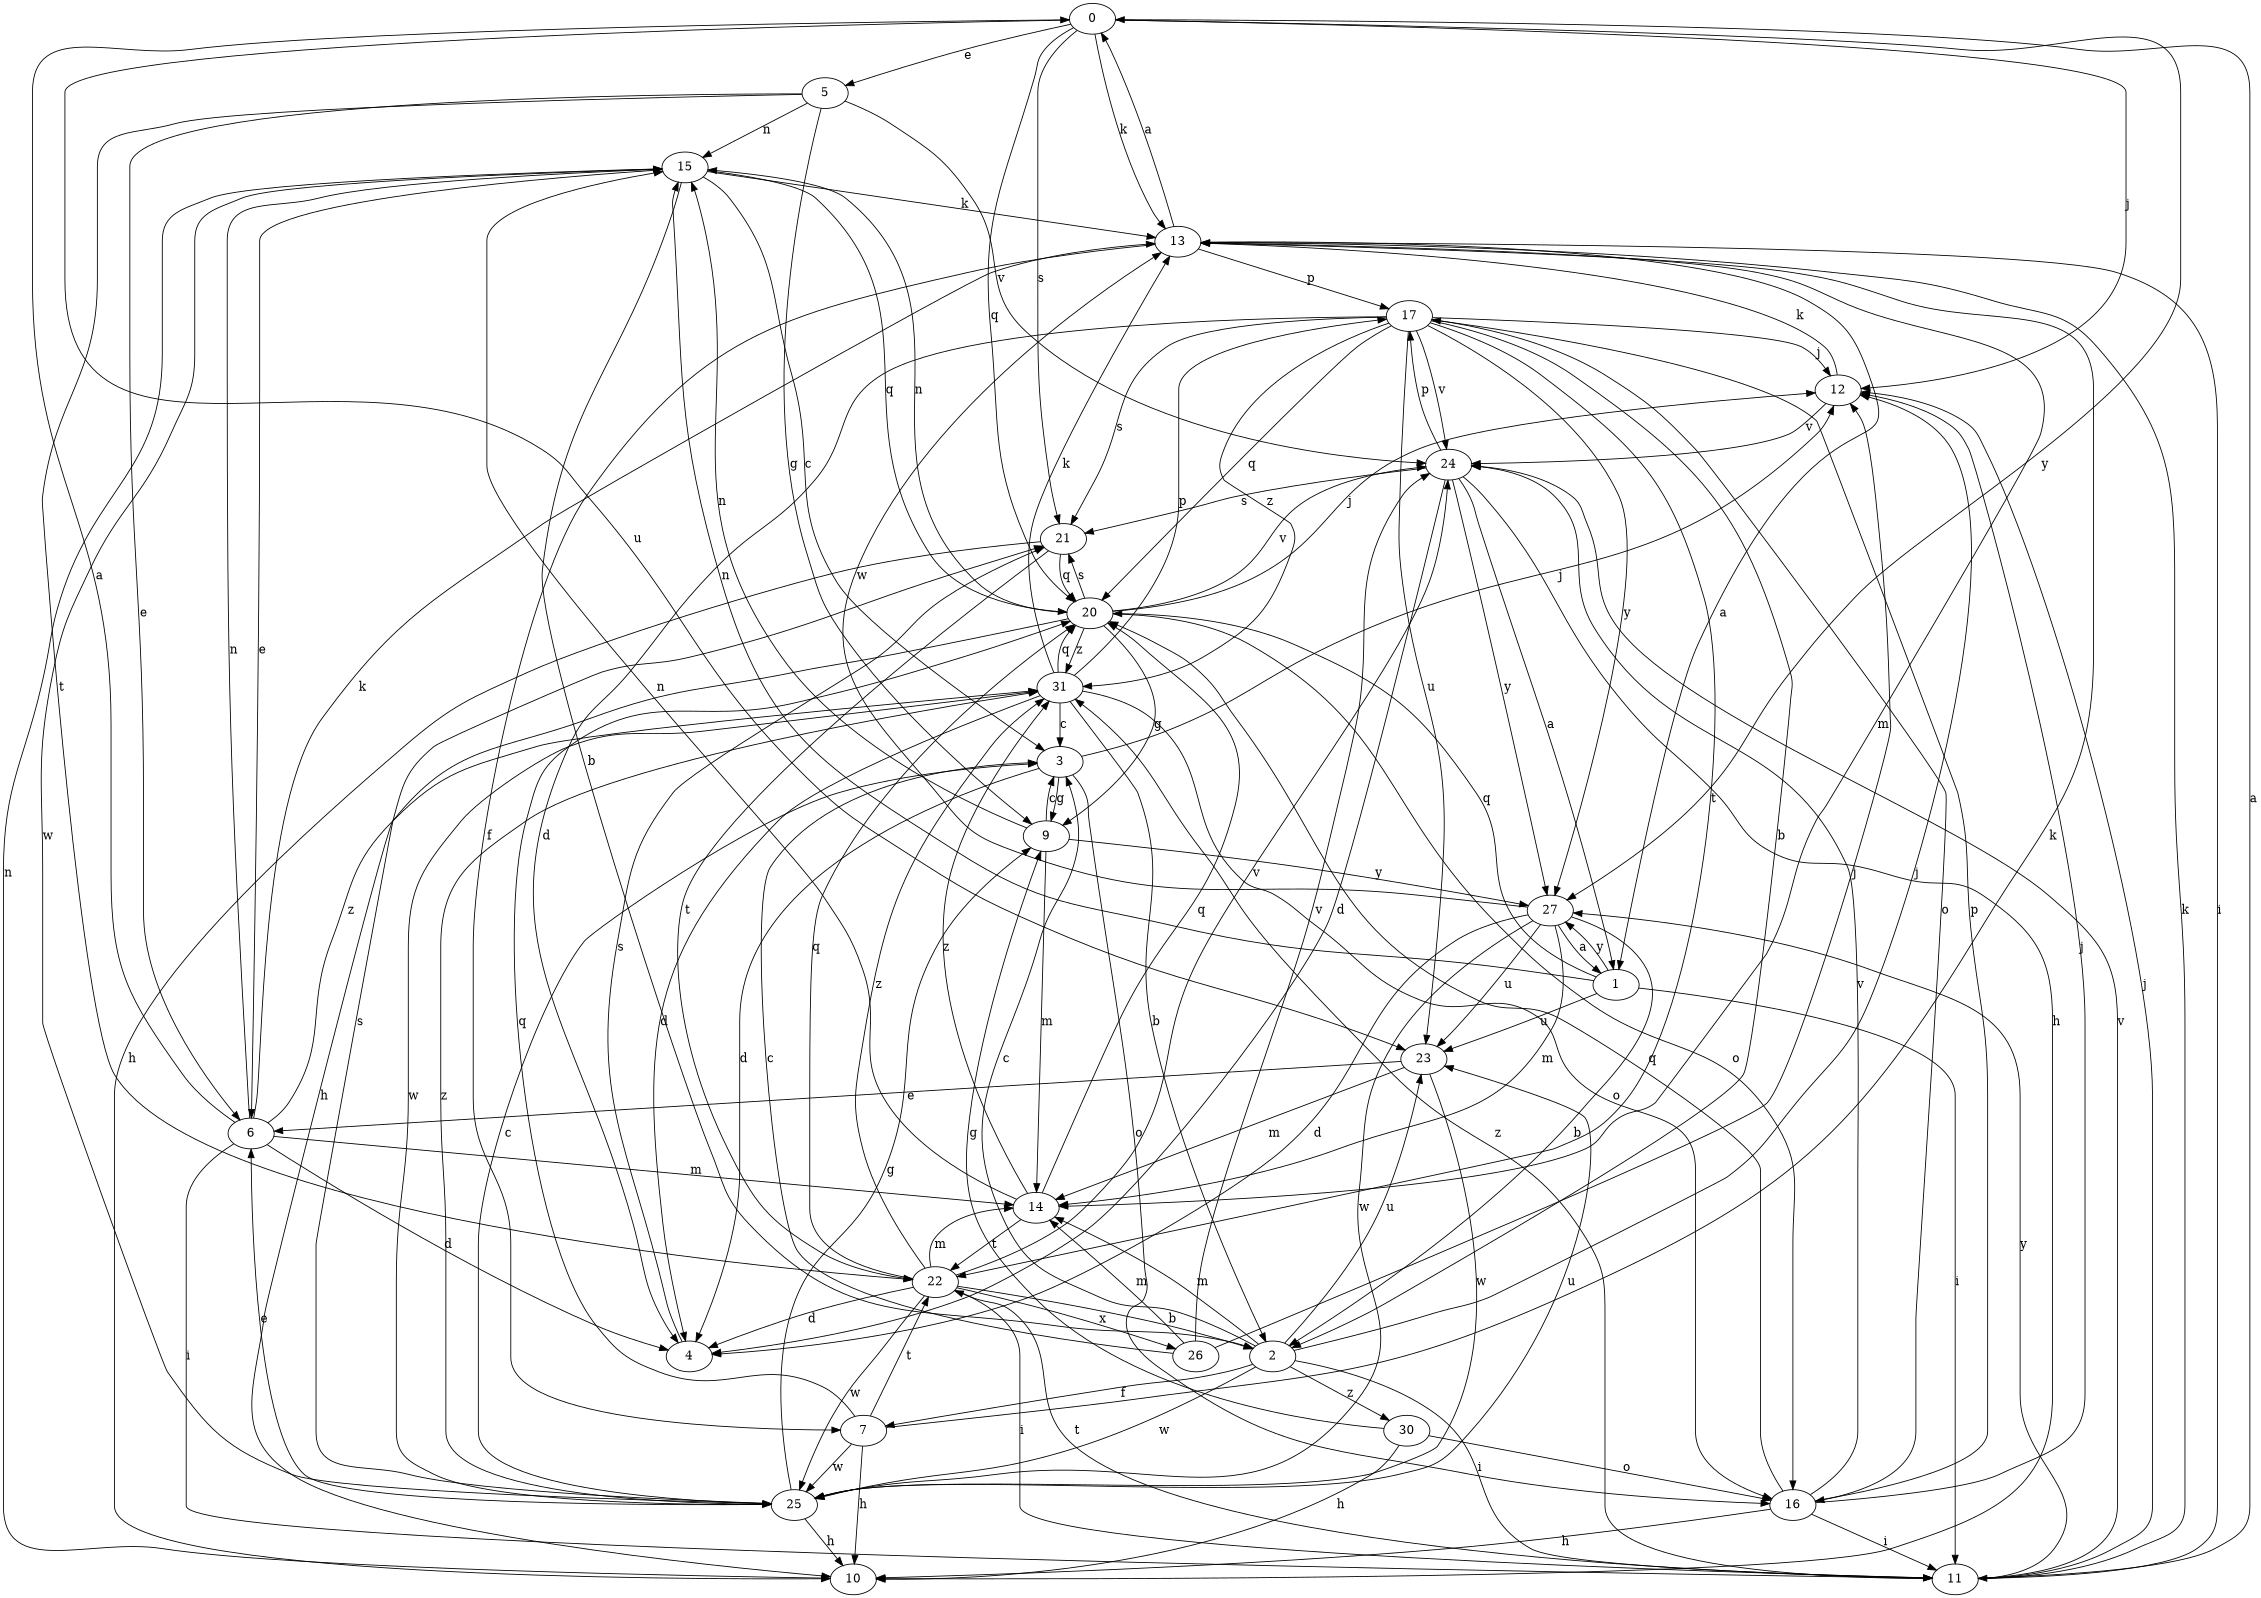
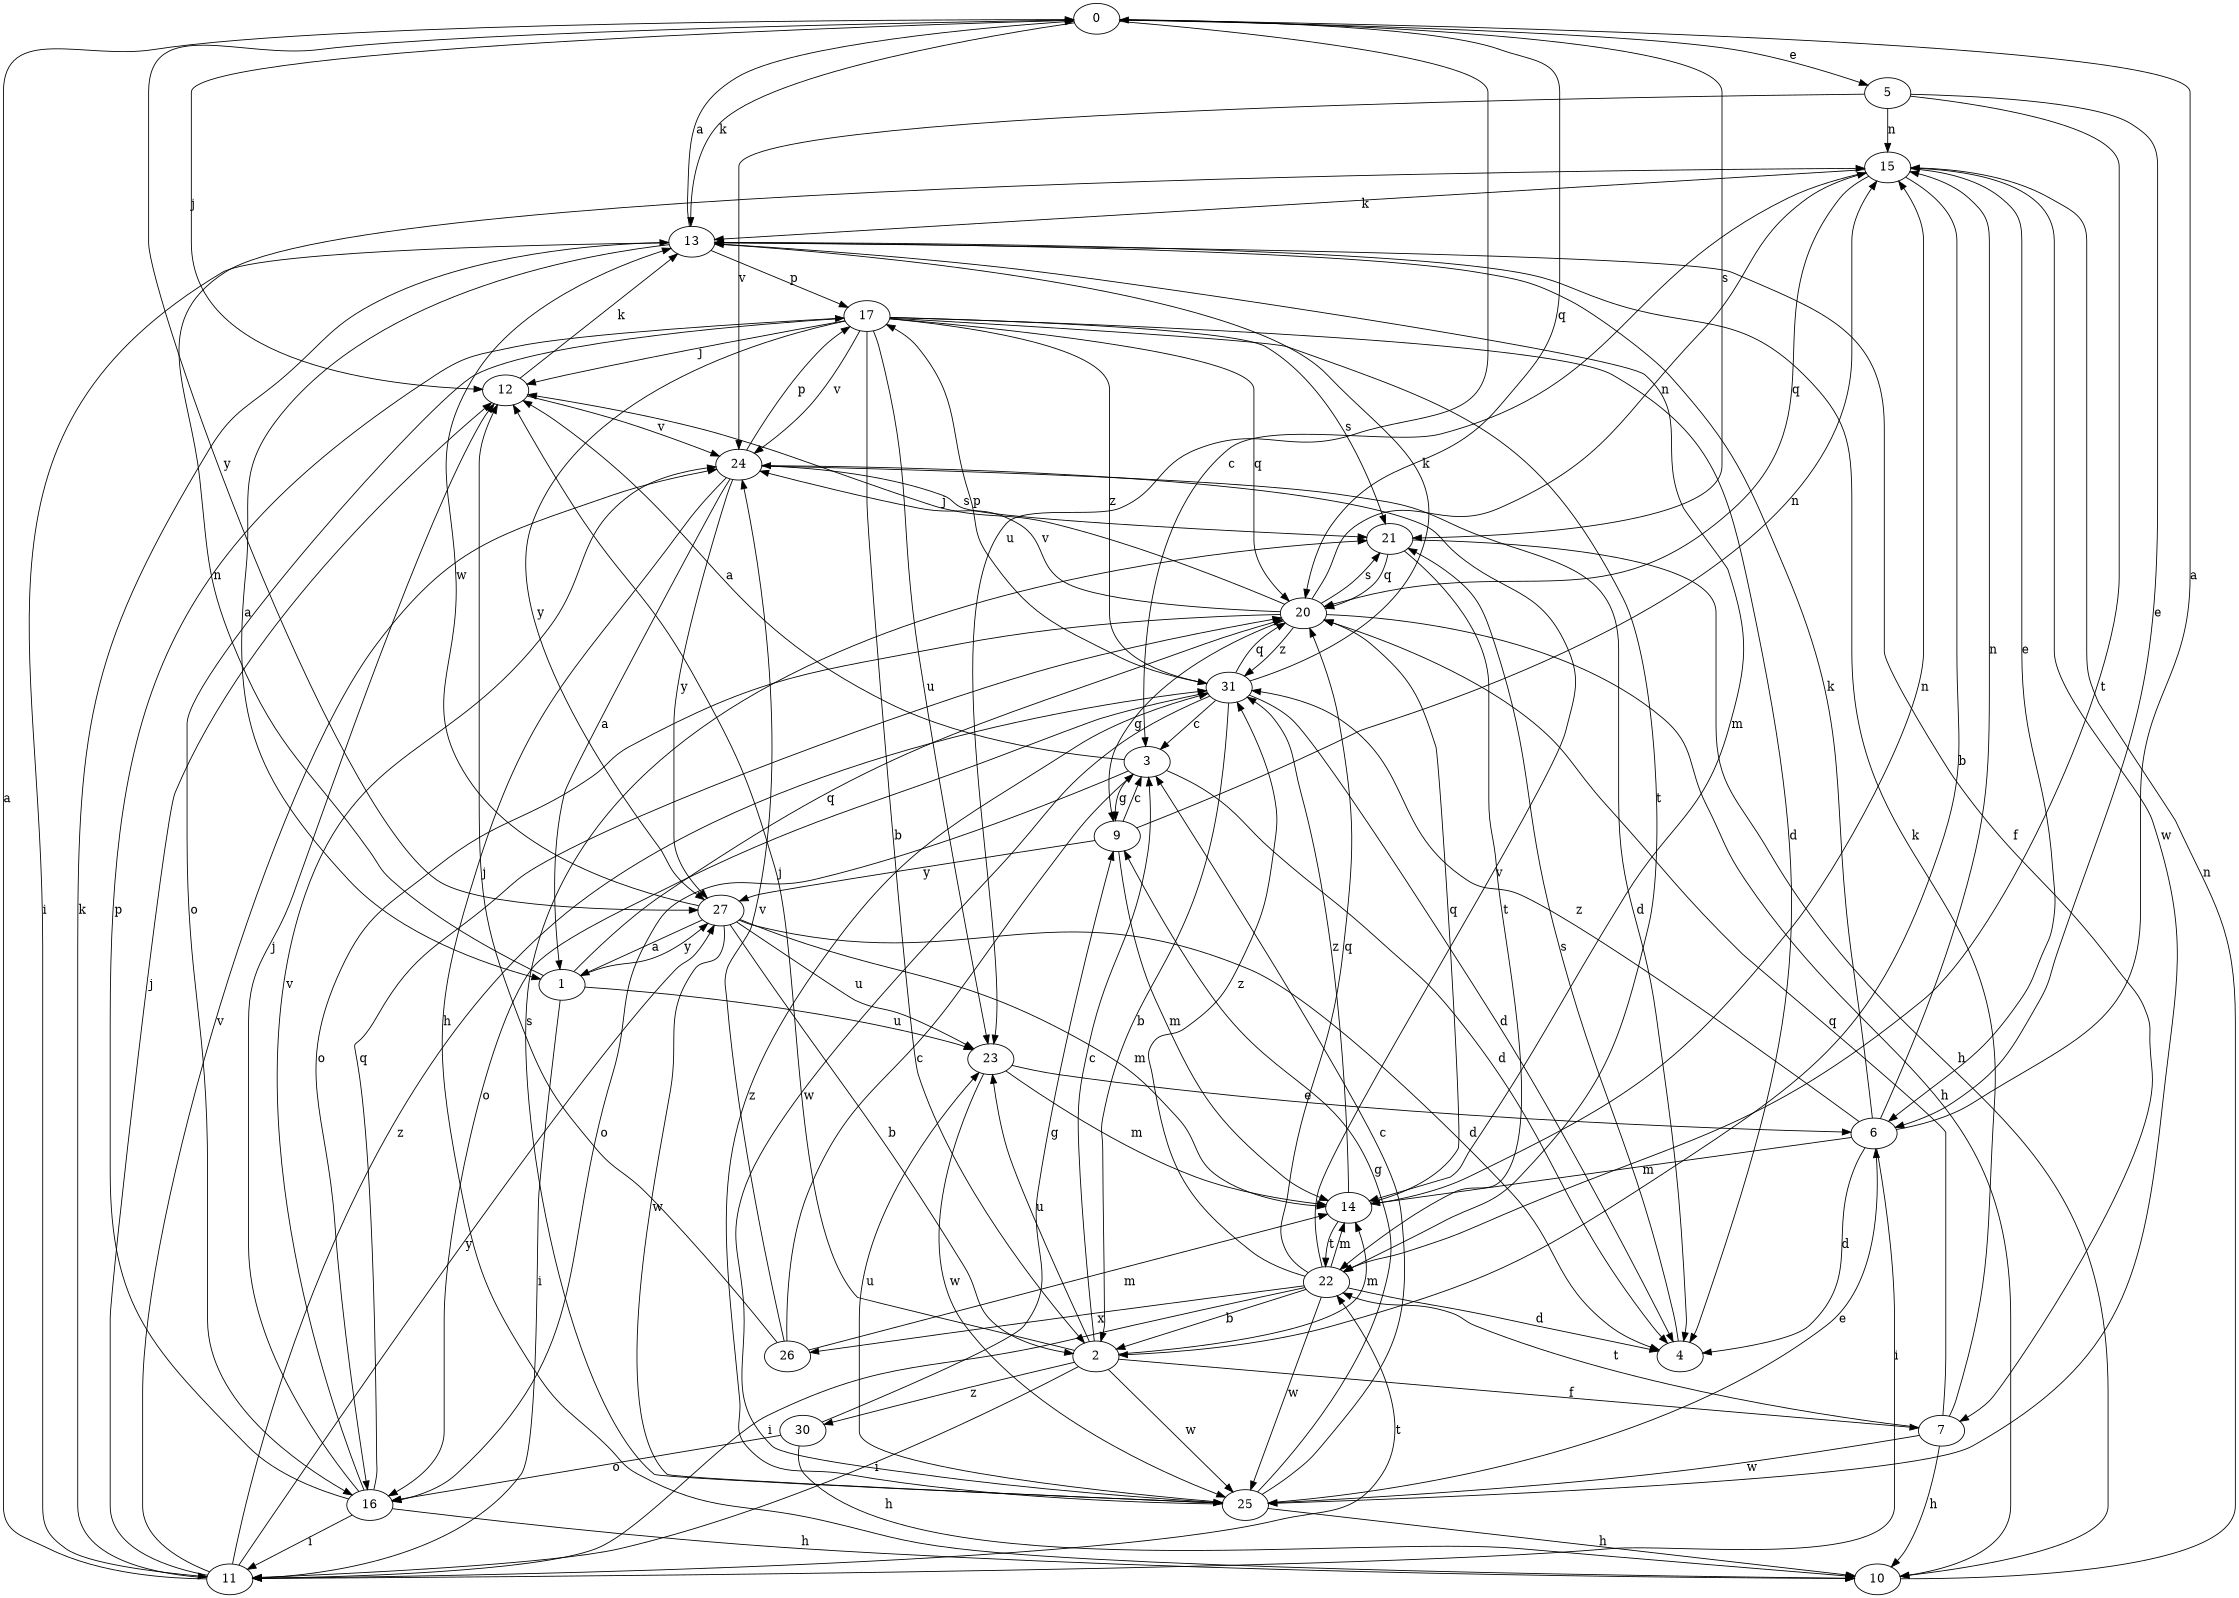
(792, 485) -> none
(1561, 576) -> (730, 576)
